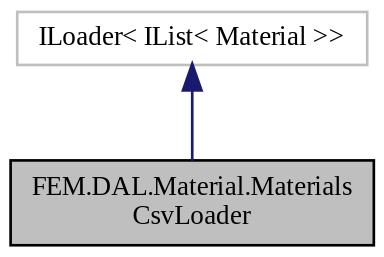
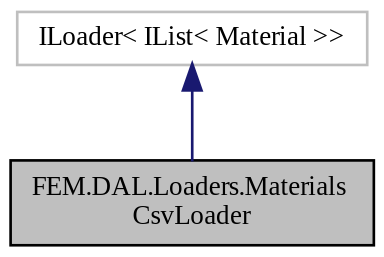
(192, 203) -> (192, 203)
